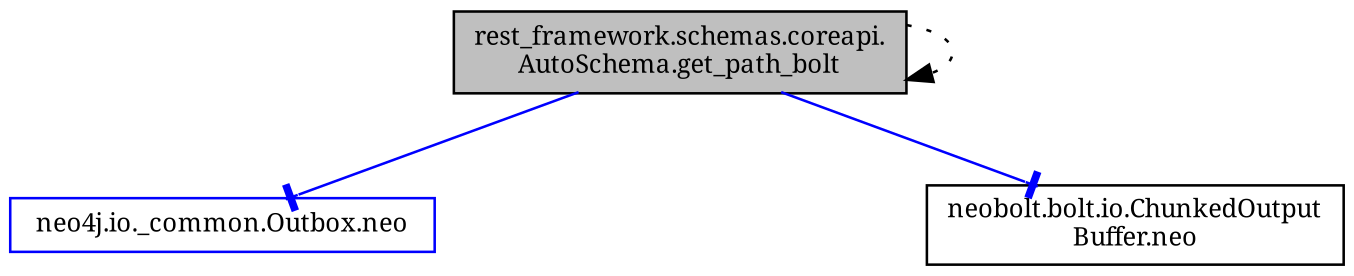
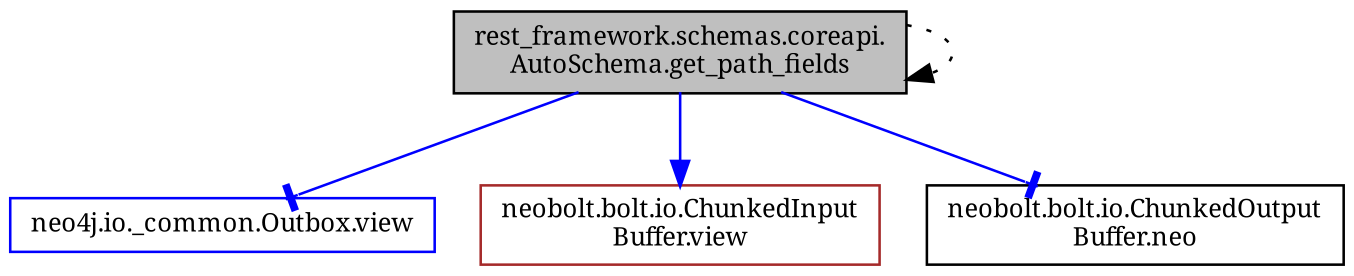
(680, 52) -> (680, 52)
(222, 225) -> (222, 225)
none -> (680, 225)
